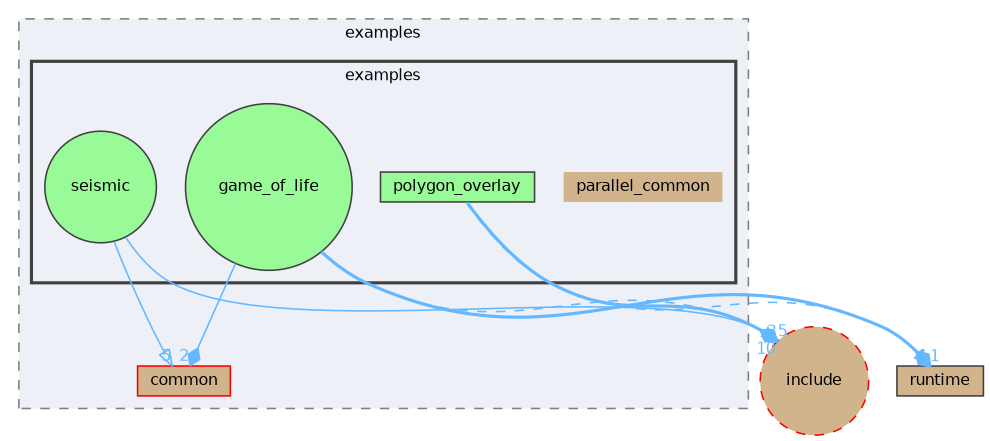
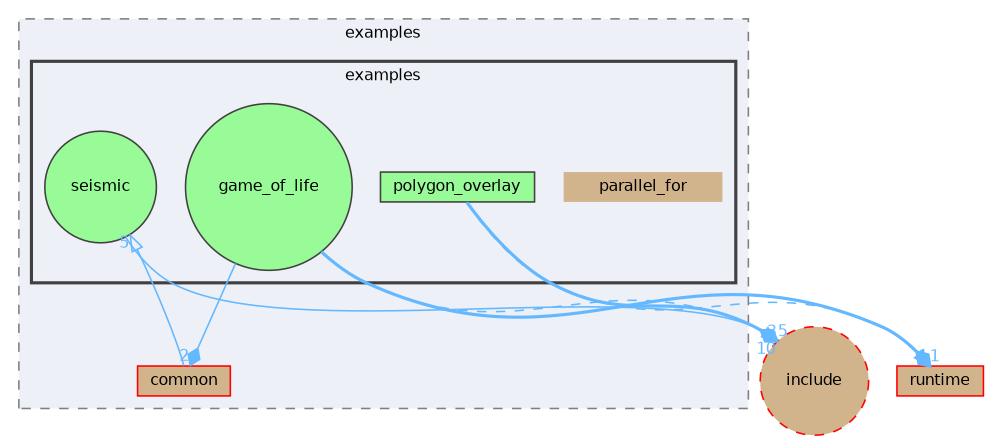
(643, 187) -> (643, 187)
(138, 297) -> (163, 307)
(940, 381) -> (940, 381)
